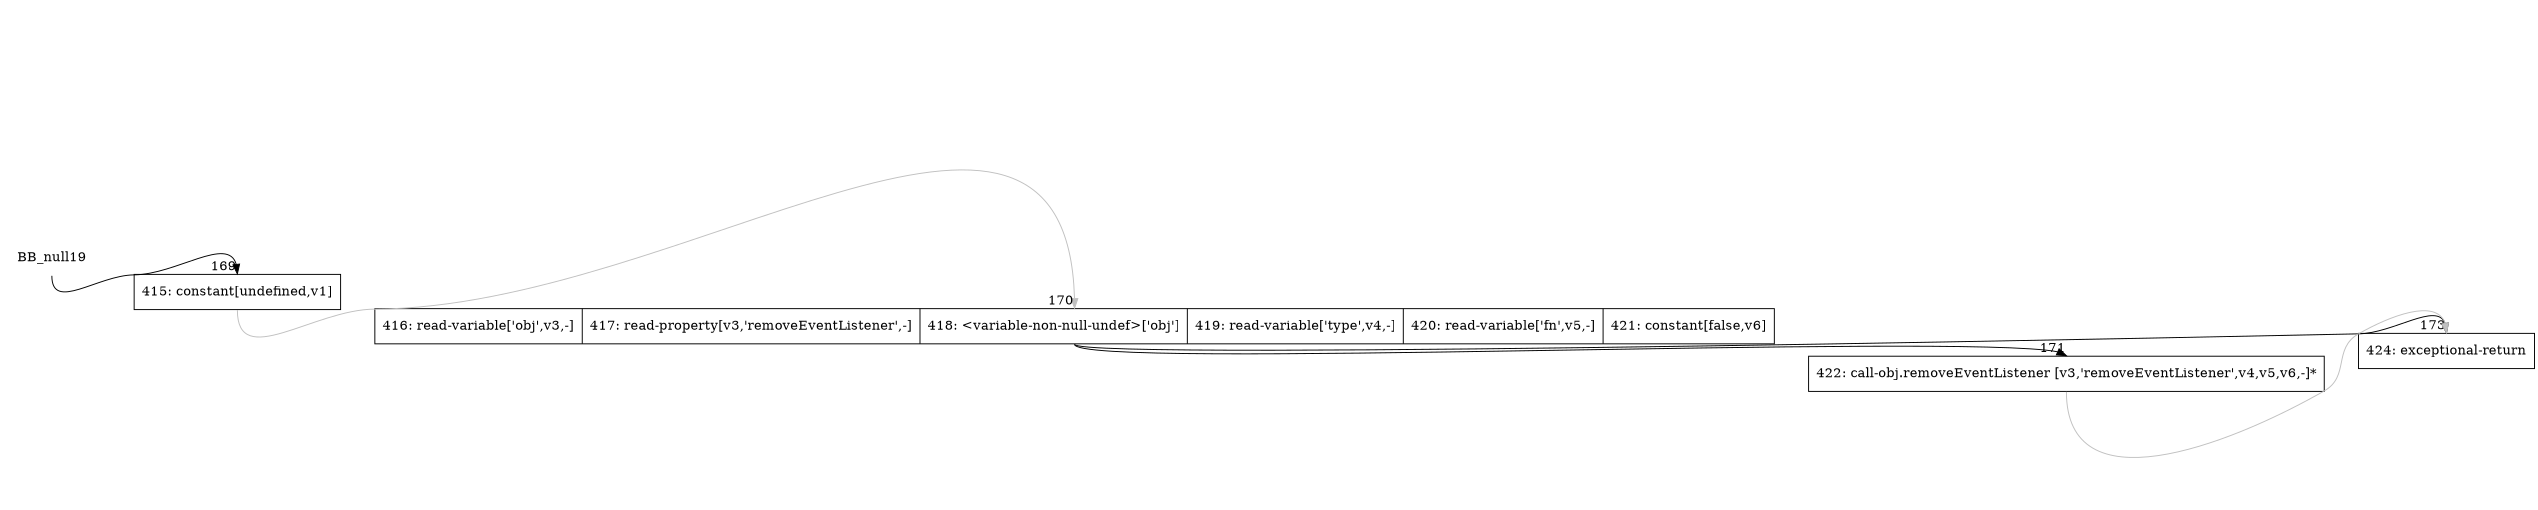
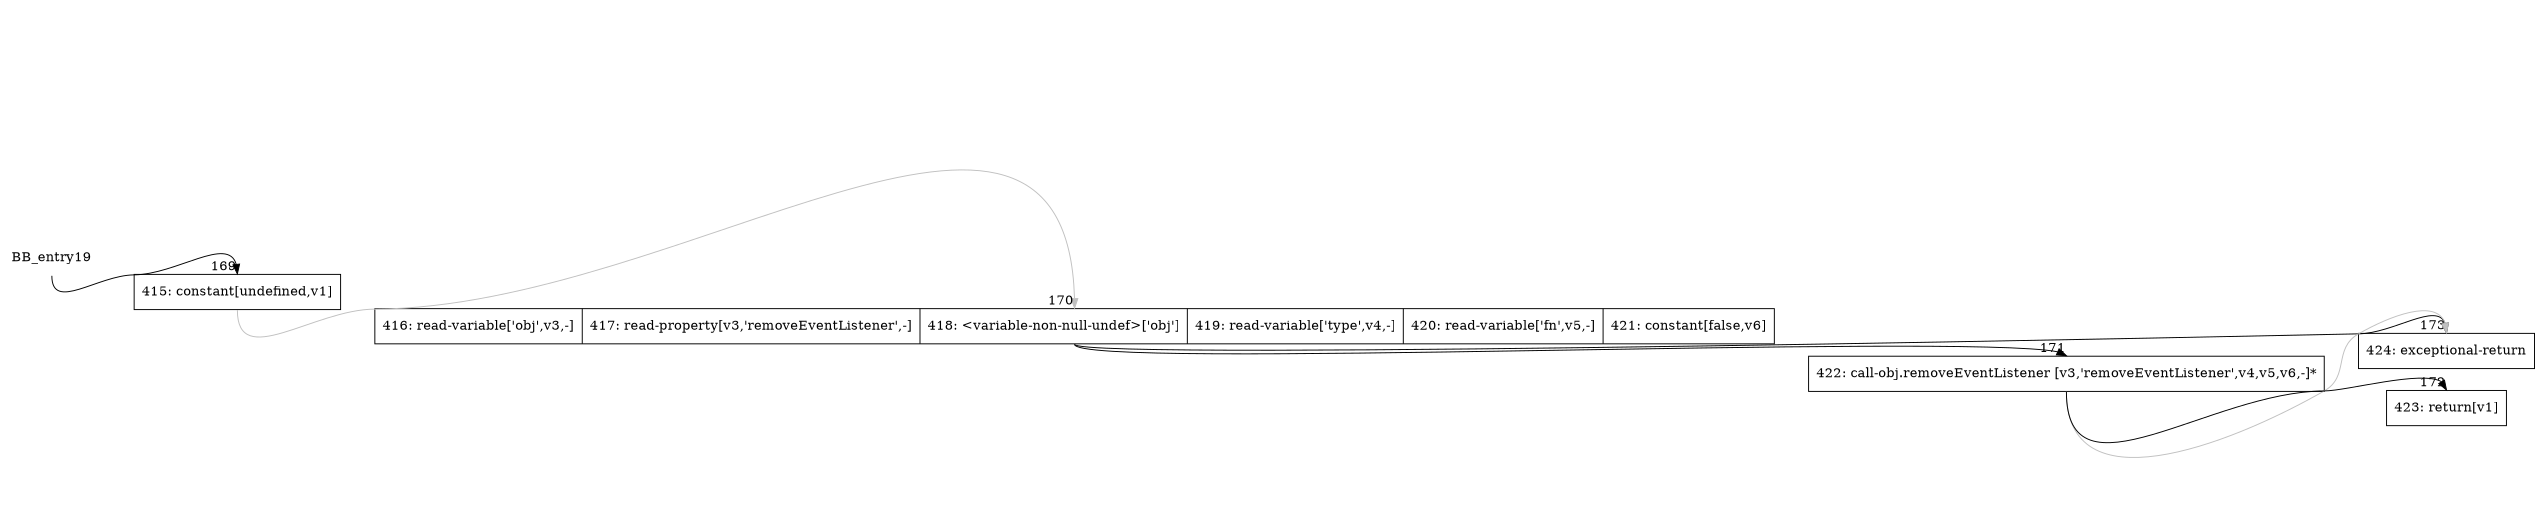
(52, 258) -> (52, 258)
none -> (2446, 408)
